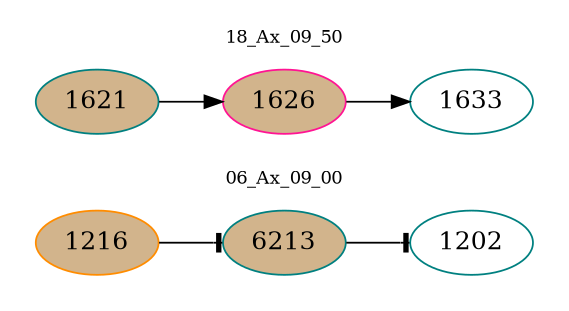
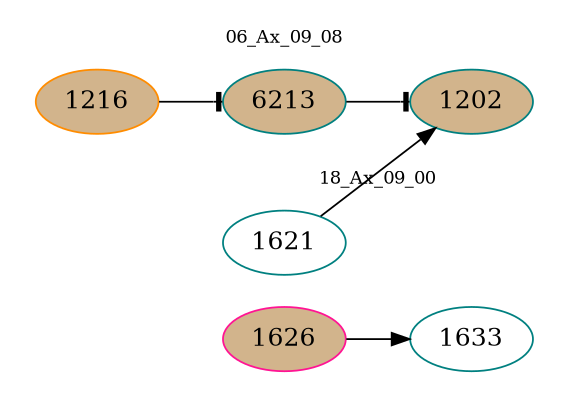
(284, 38) -> (378, 179)
(97, 102) -> (284, 243)
(182, 102) -> (371, 178)
(284, 179) -> (284, 38)
(472, 243) -> (472, 102)
